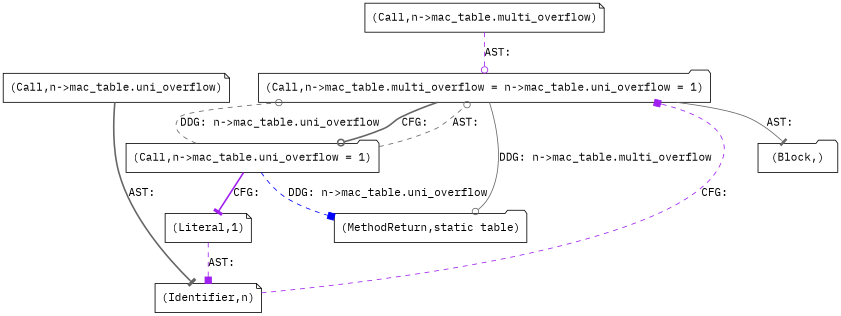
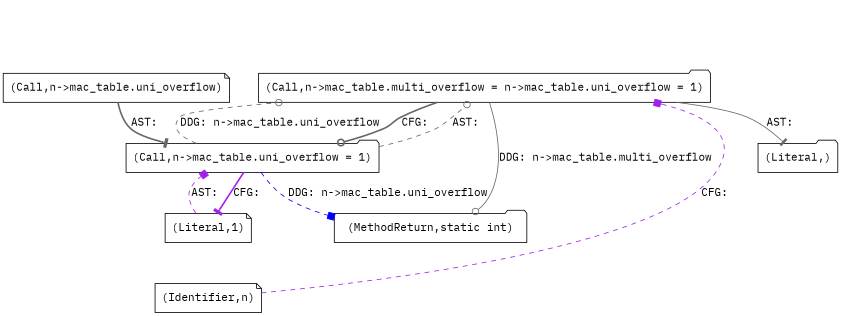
(485, 18) -> none
(798, 158) -> (798, 158)
(130, 201) -> (133, 131)
(431, 228) -> (431, 228)
(208, 259) -> (189, 194)
